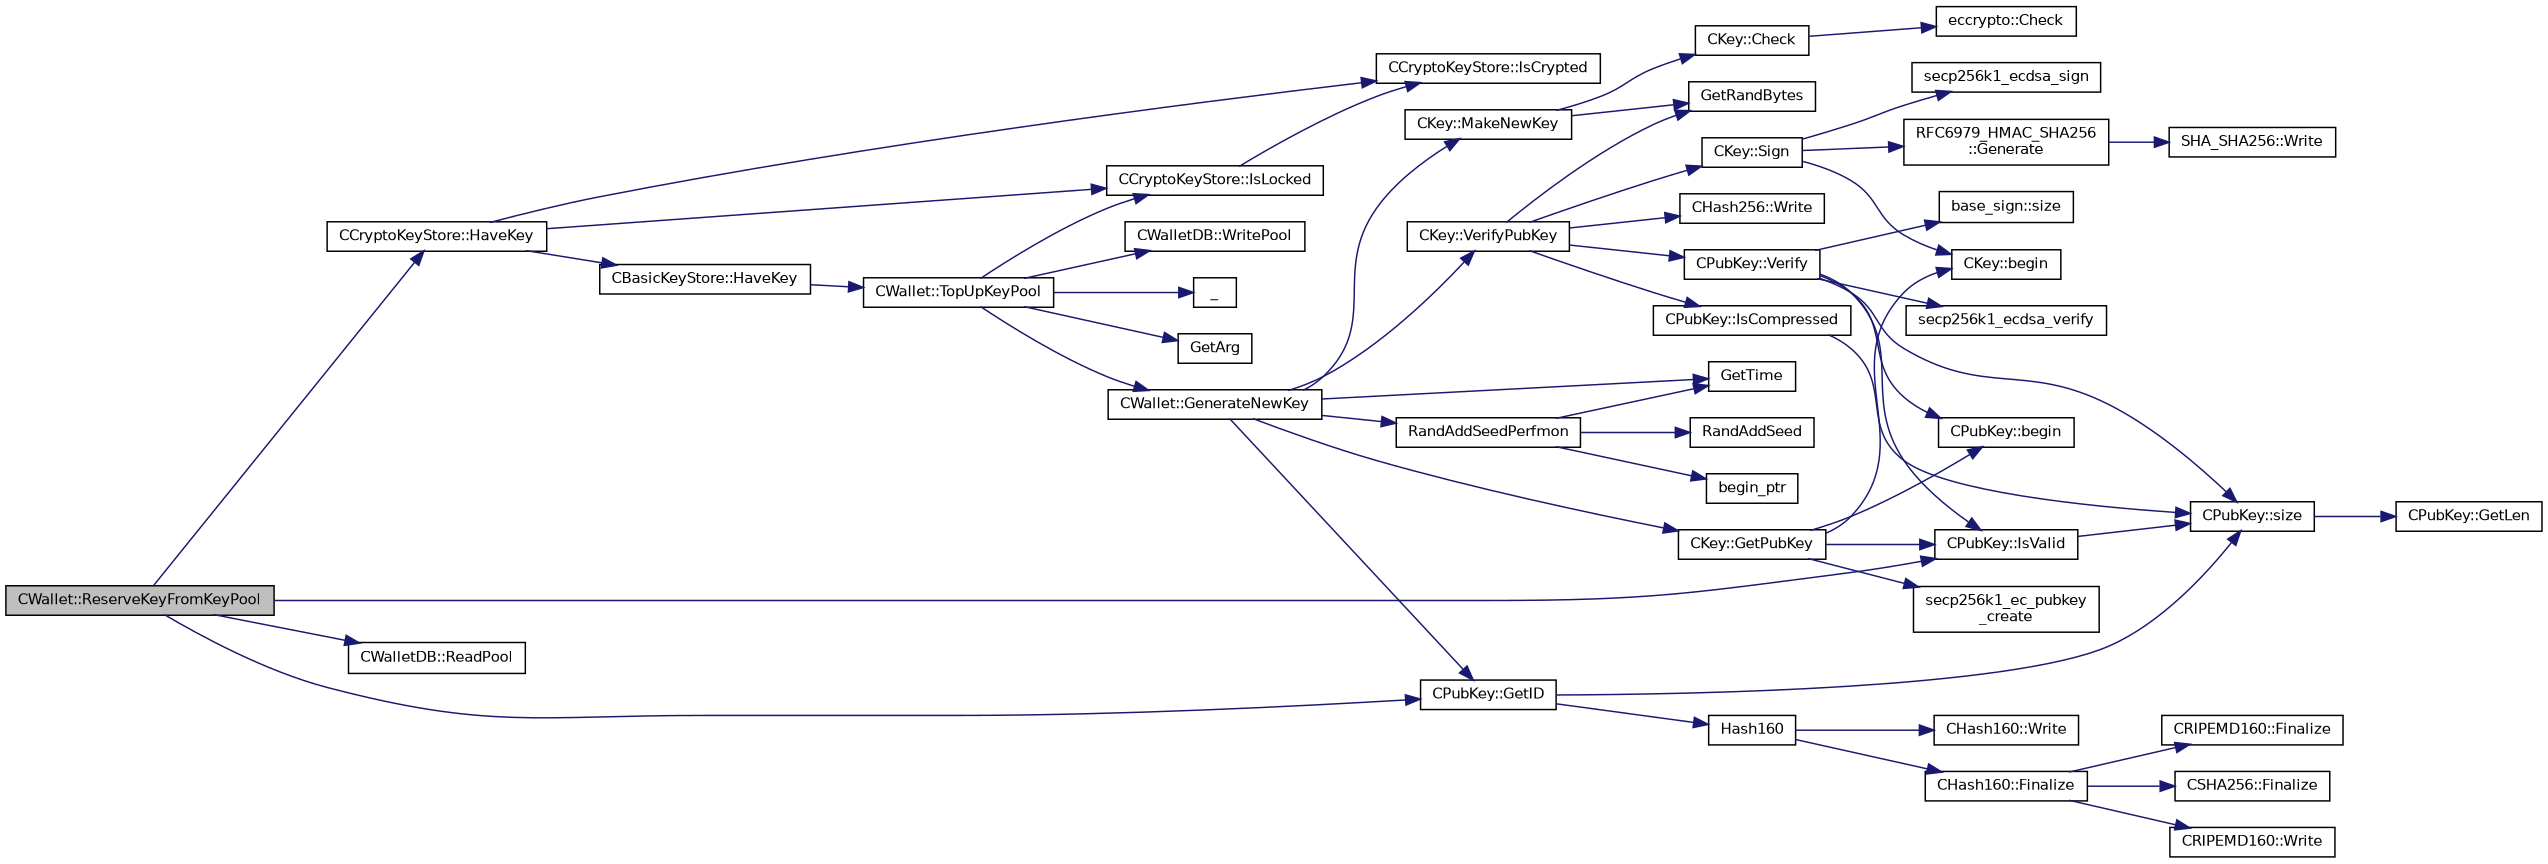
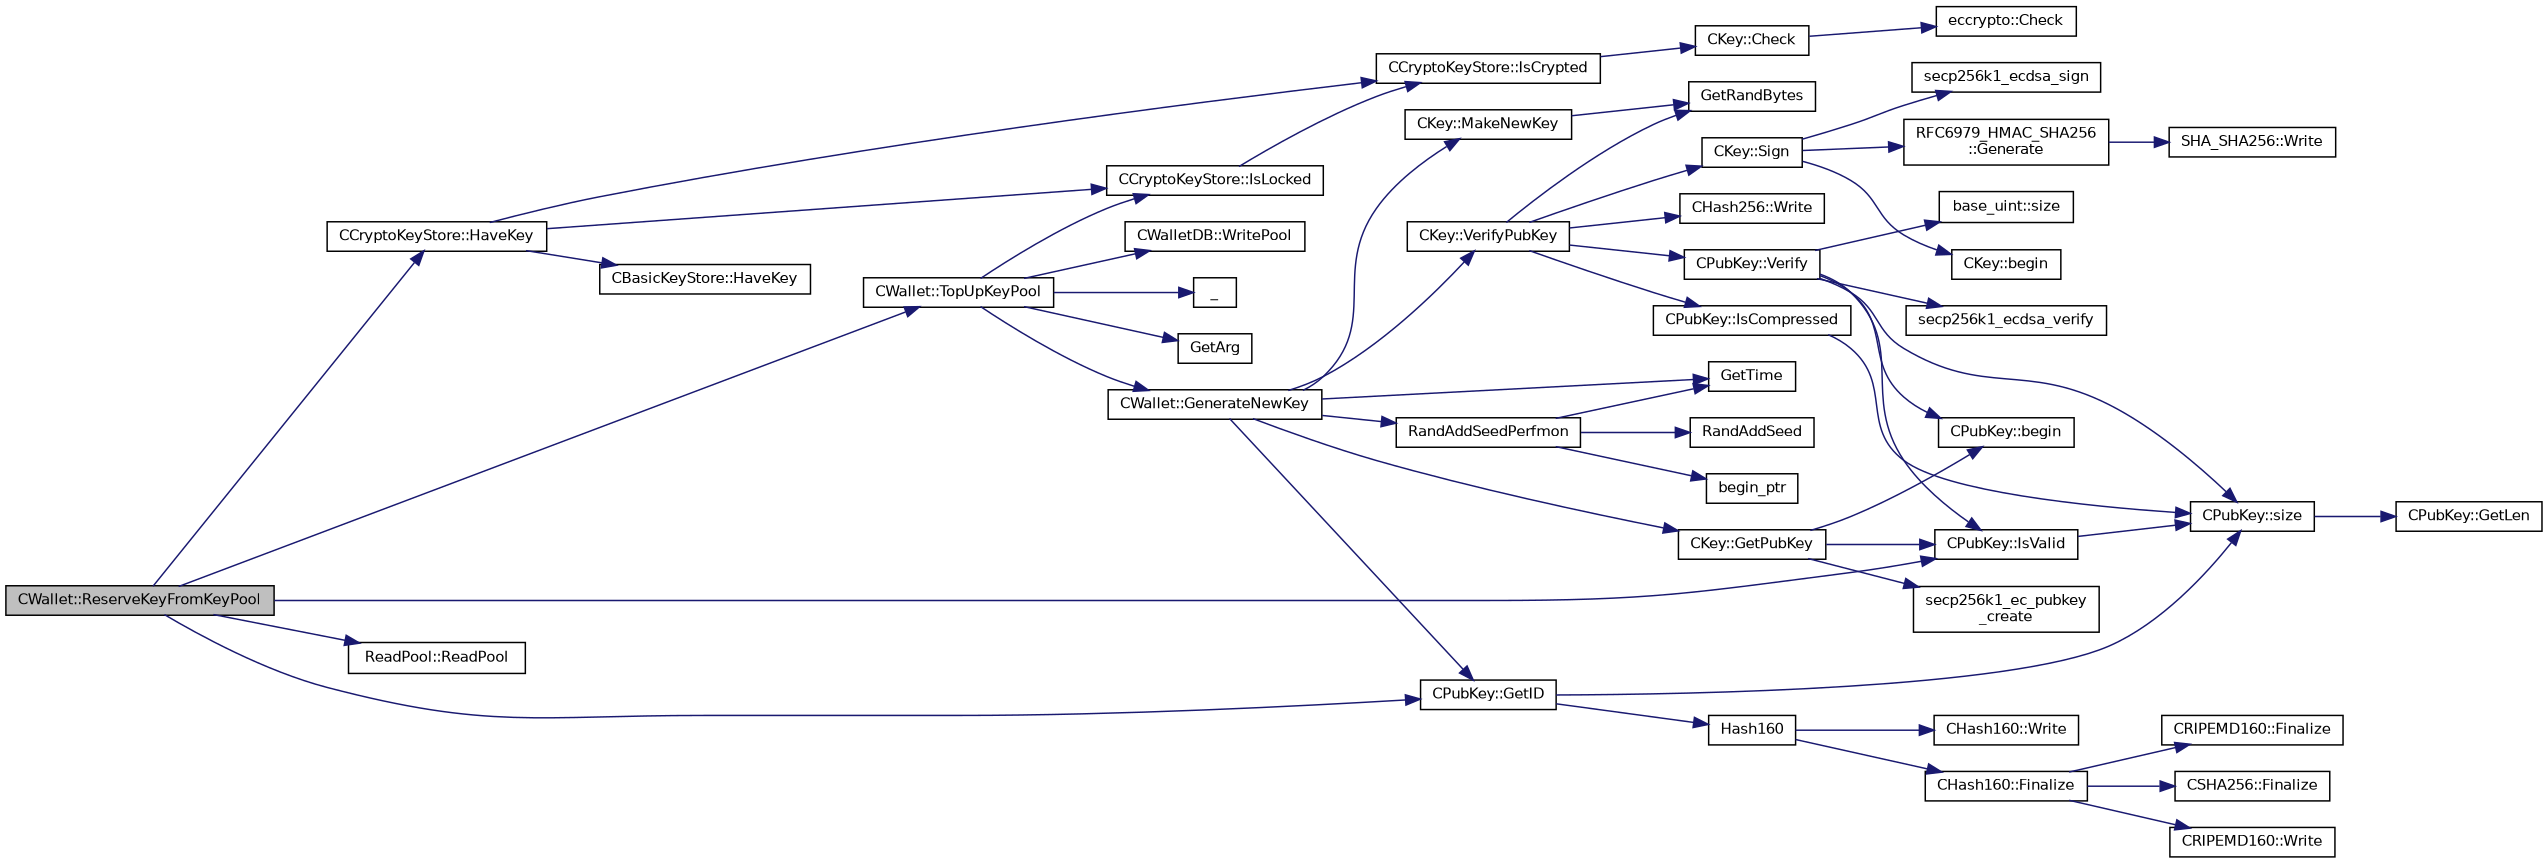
(1619, 87) -> (1640, 52)
(2006, 207) -> (2006, 207)
(829, 286) -> (542, 449)
(1879, 446) -> none
(437, 658) -> (437, 658)
